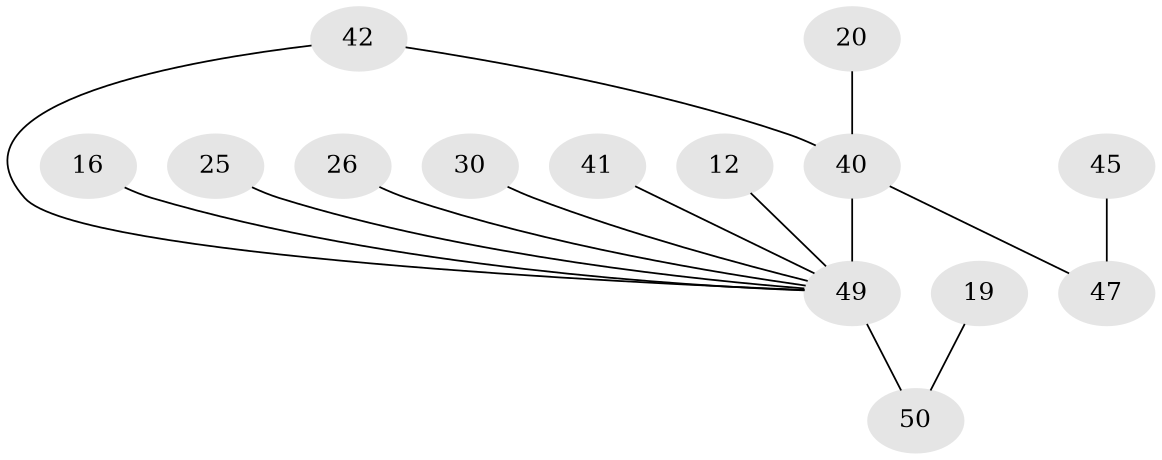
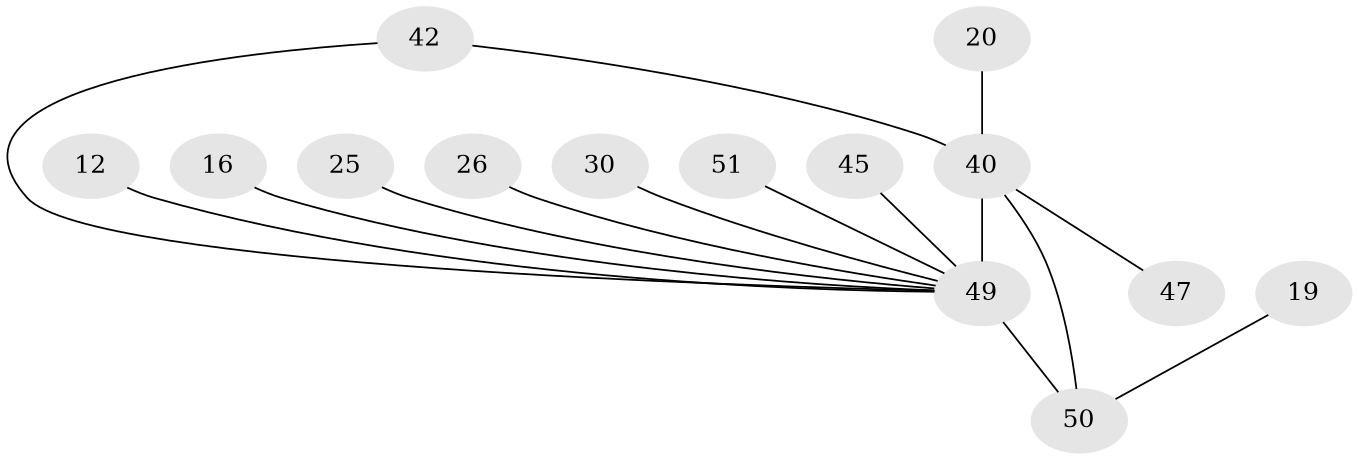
(598, 166) -> (728, 166)
(1107, 230) -> (918, 230)
none -> (1055, 286)
